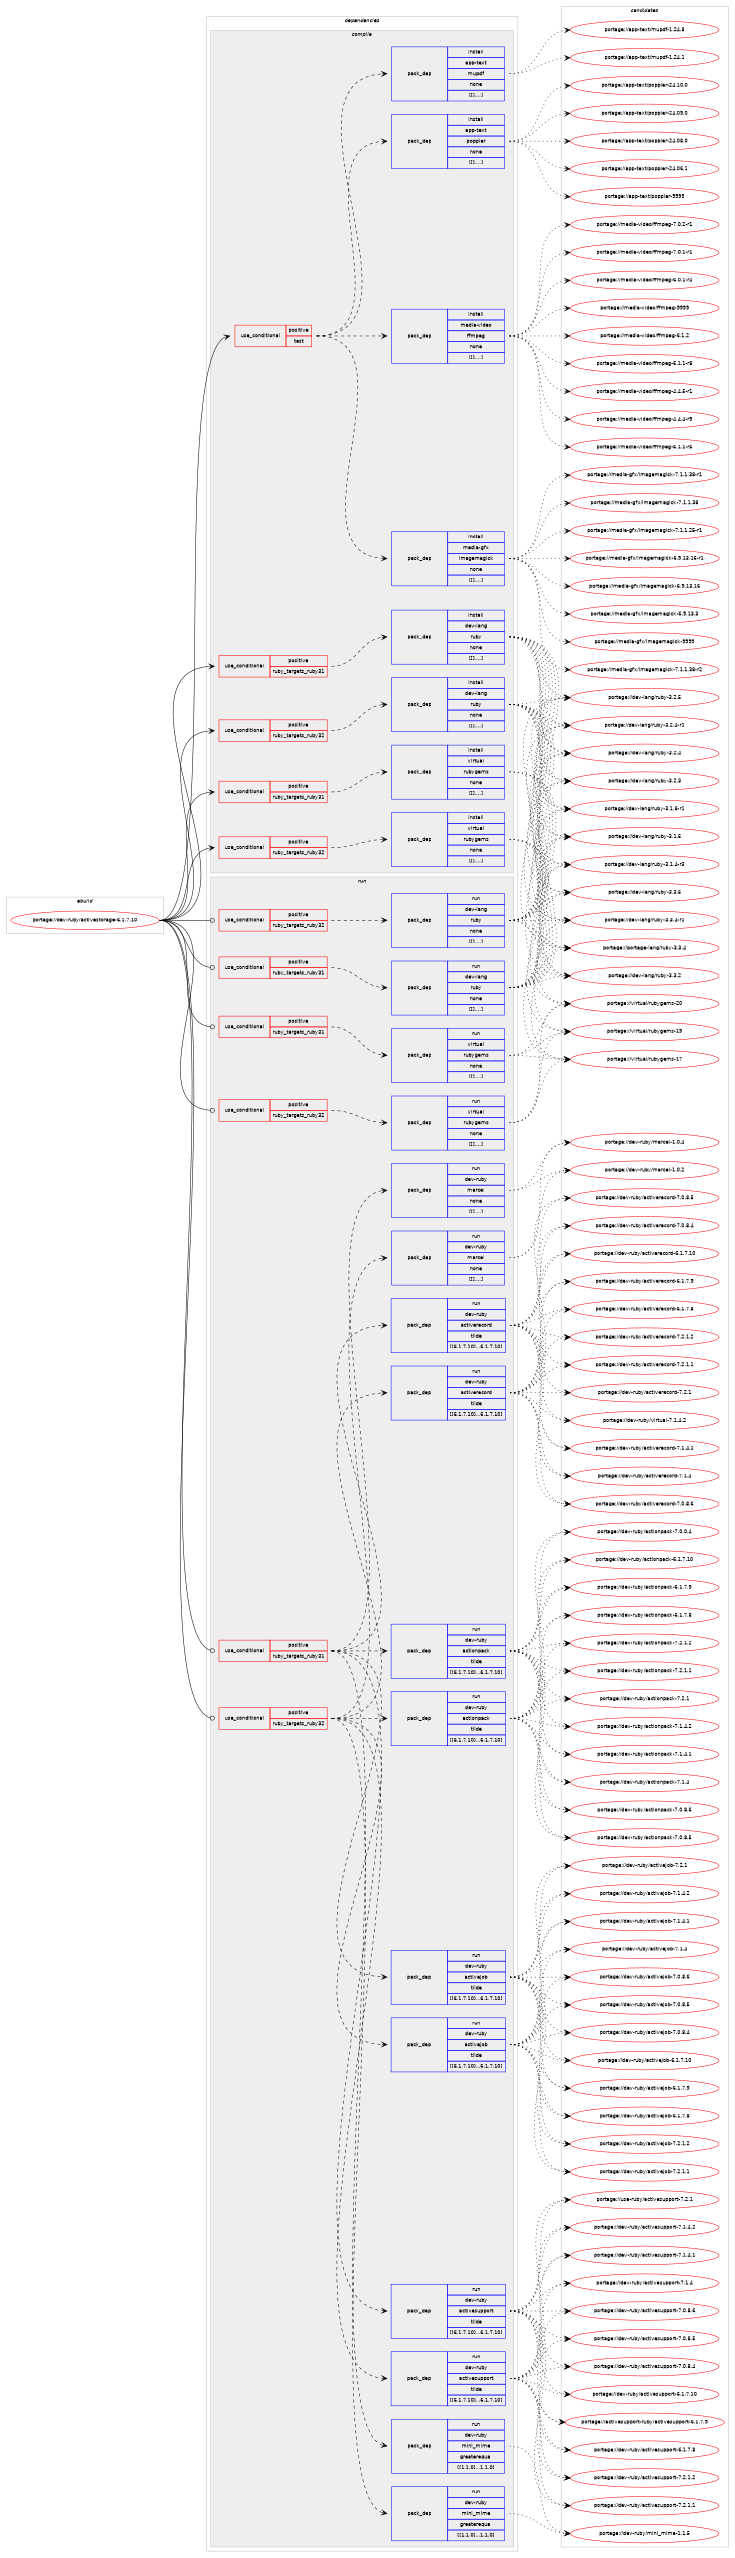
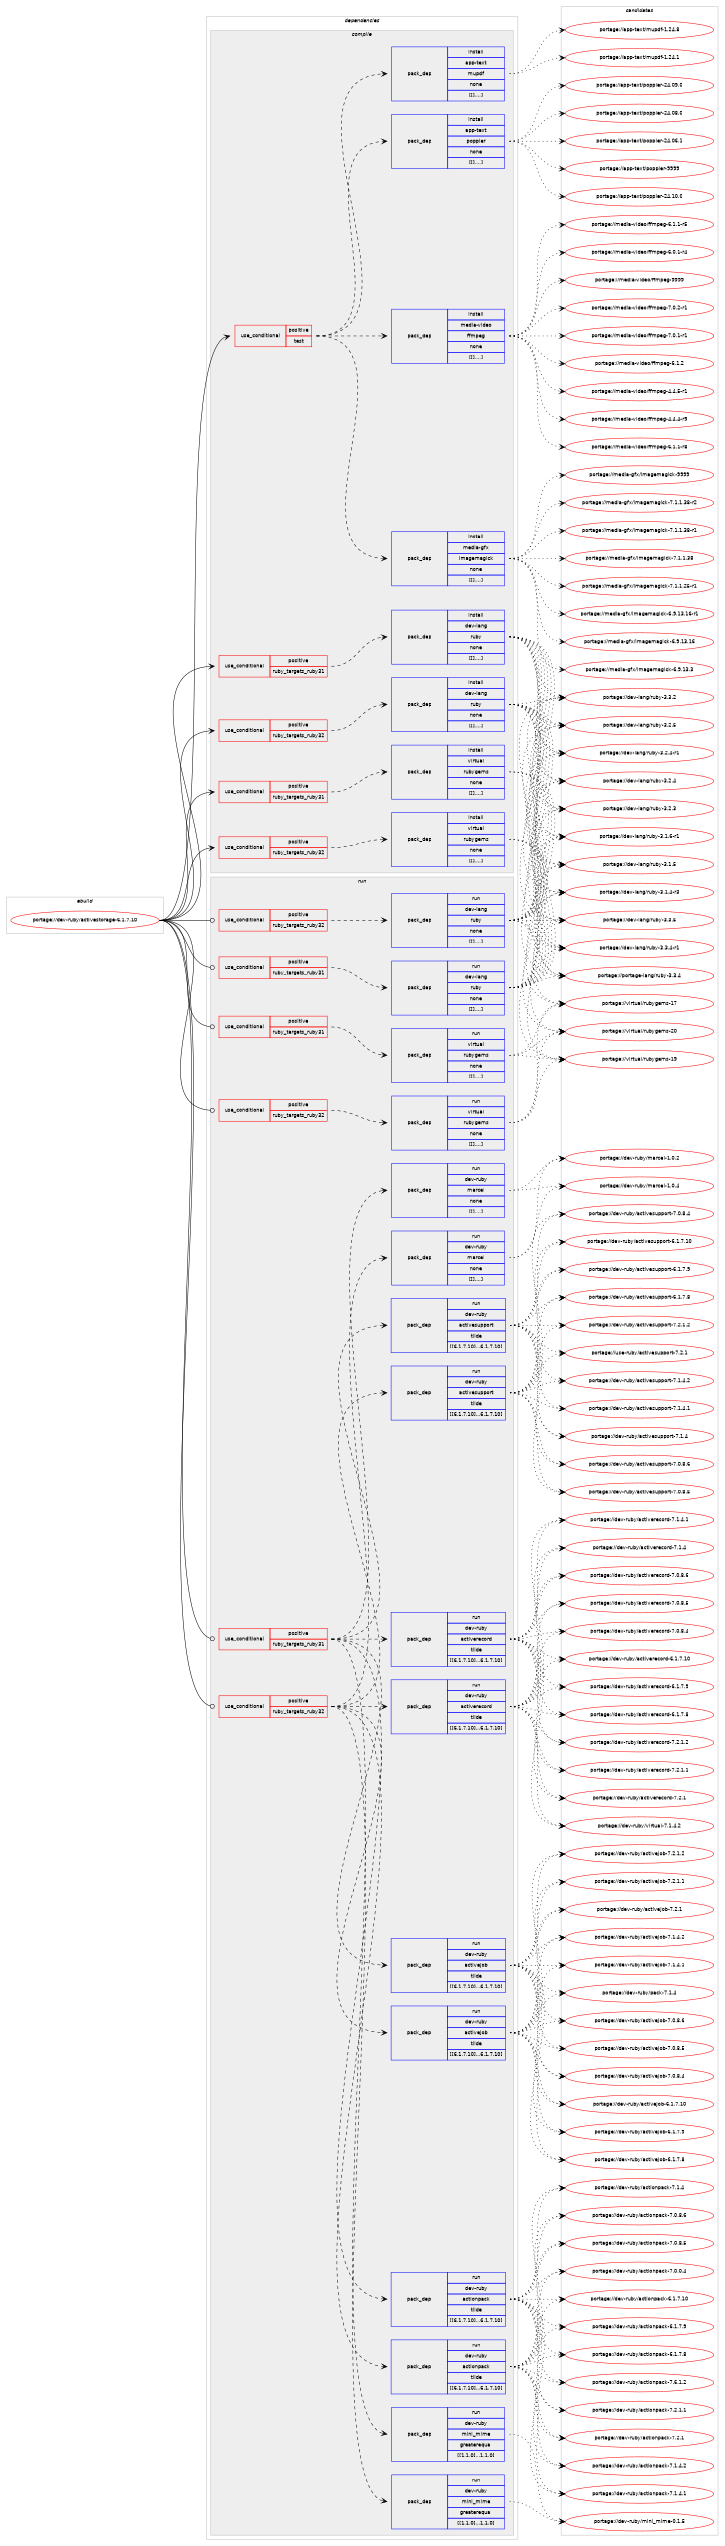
(645, 1643) -> (640, 2383)
(645, 1949) -> (640, 1993)
(645, 2422) -> (640, 1270)
(645, 2506) -> none
(645, 2534) -> (640, 2522)
